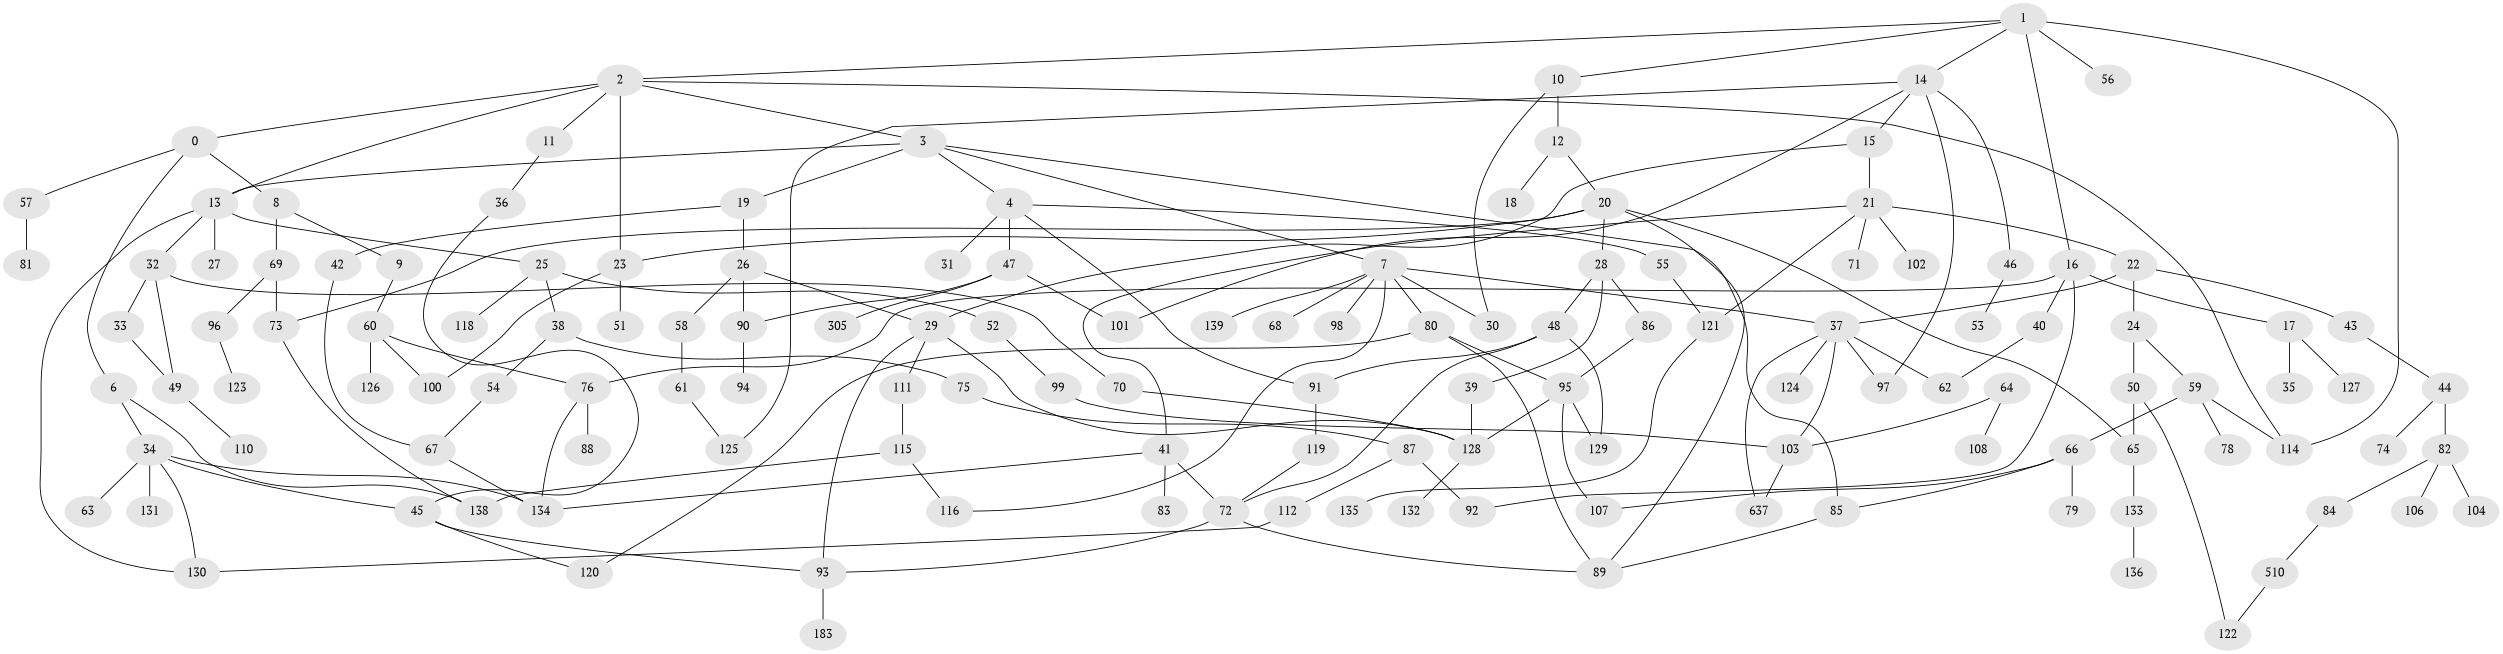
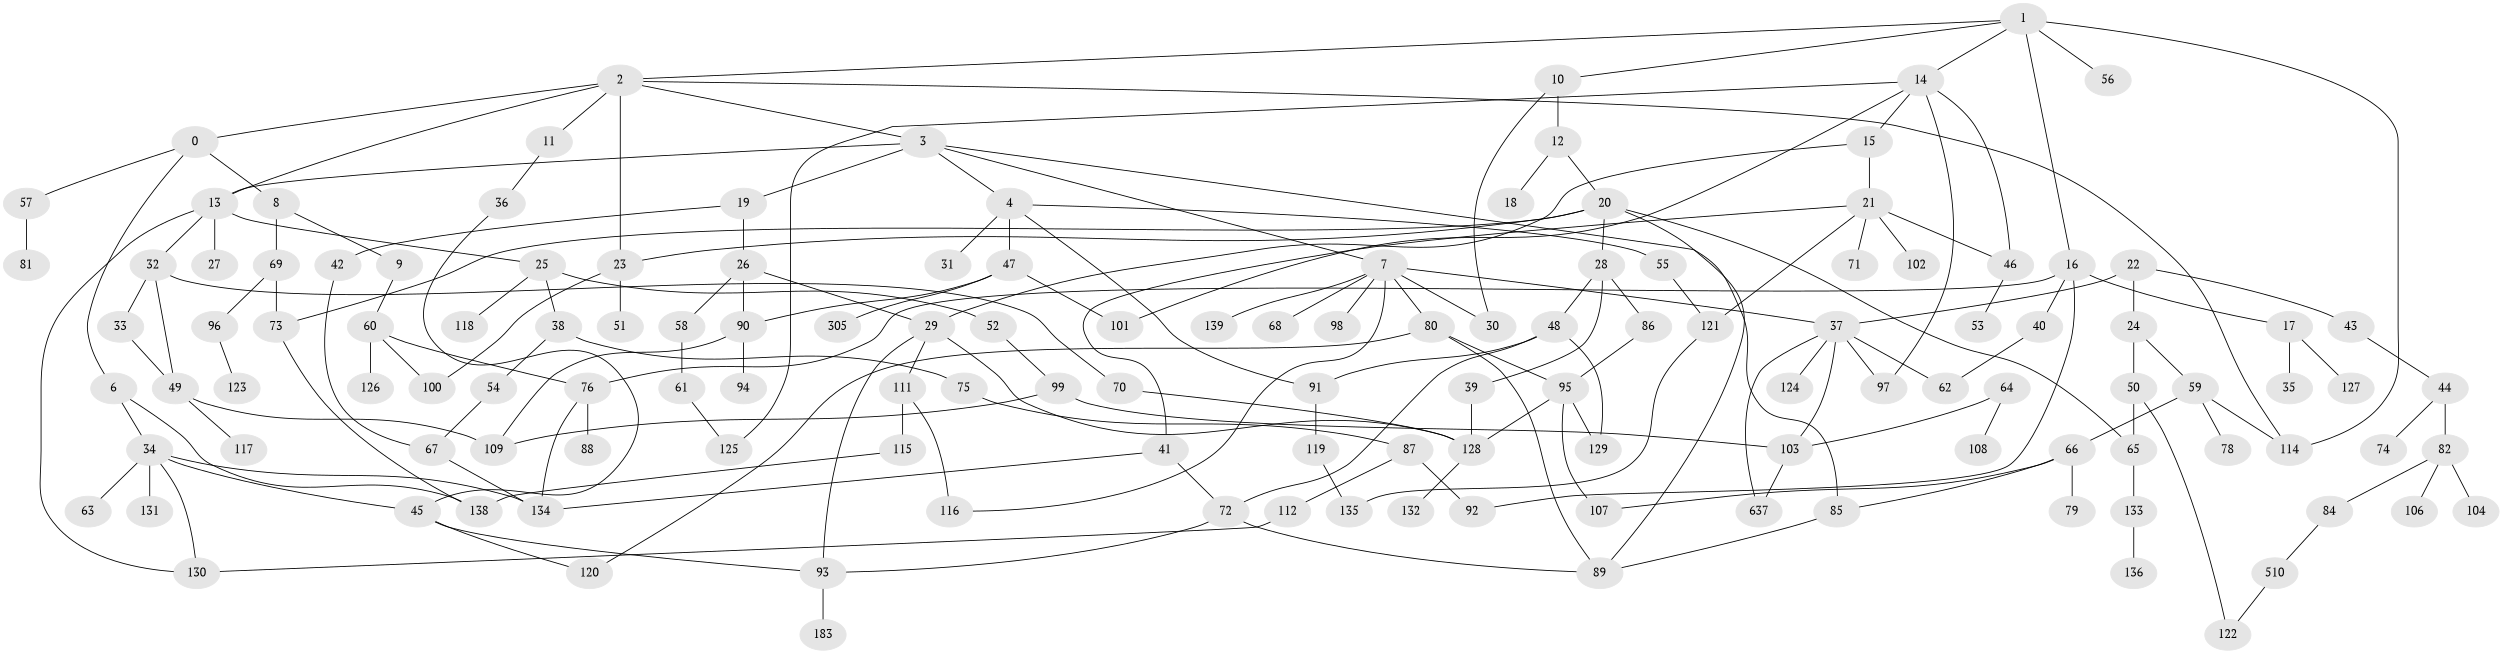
(2000, 224) -> (1940, 234)
(244, 450) -> (244, 450)
none -> (494, 450)
(926, 481) -> (938, 447)
(1271, 481) -> (1333, 481)
(1164, 512) -> none
